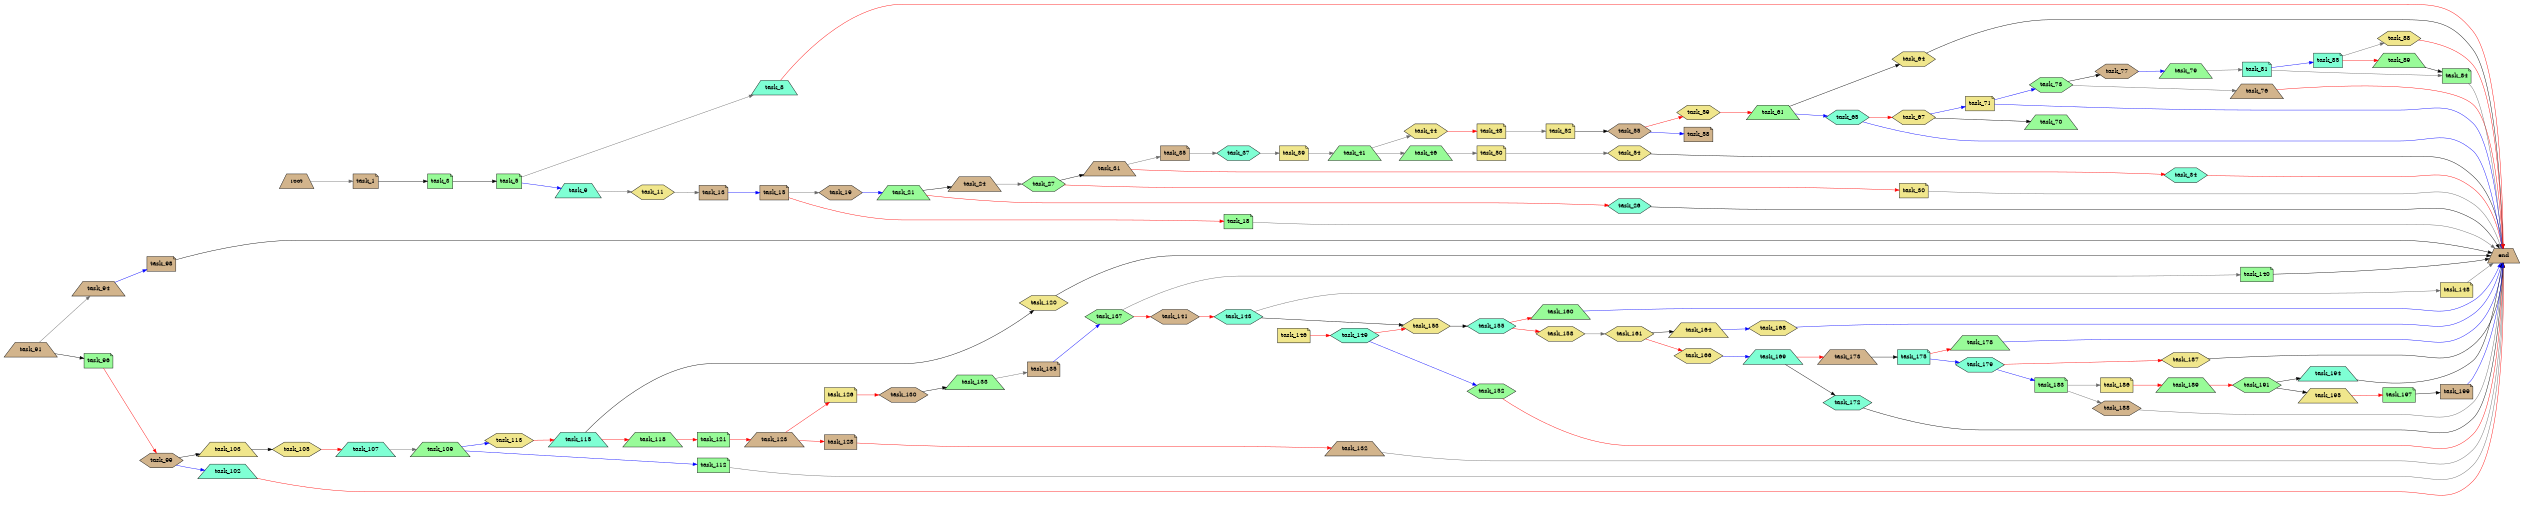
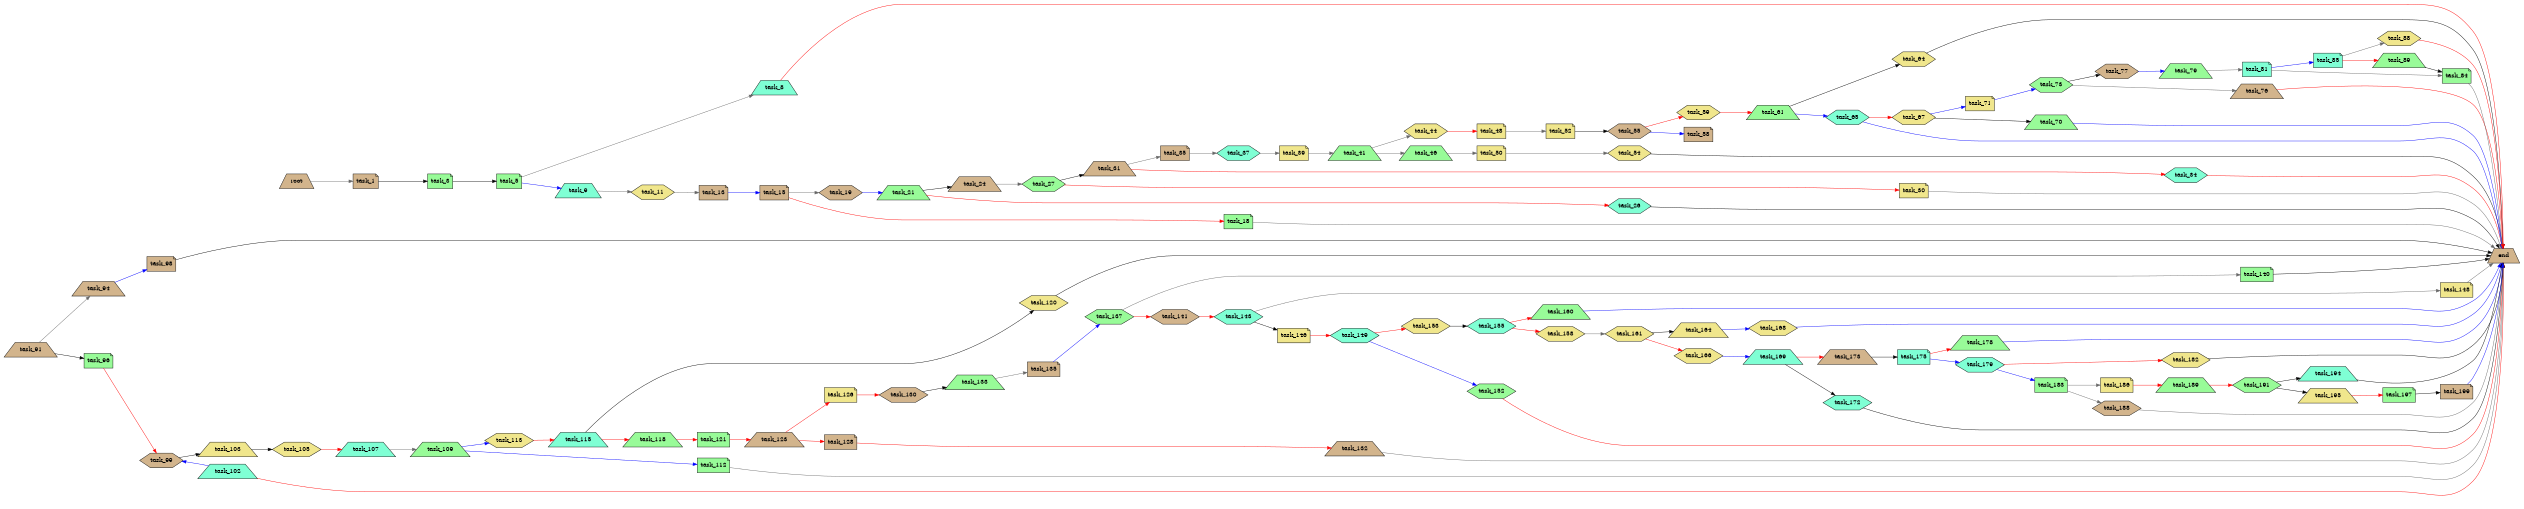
(2299, 110) -> (2331, 126)
(1330, 321) -> (1264, 325)
(2186, 360) -> (2186, 360)
(188, 468) -> (197, 464)
